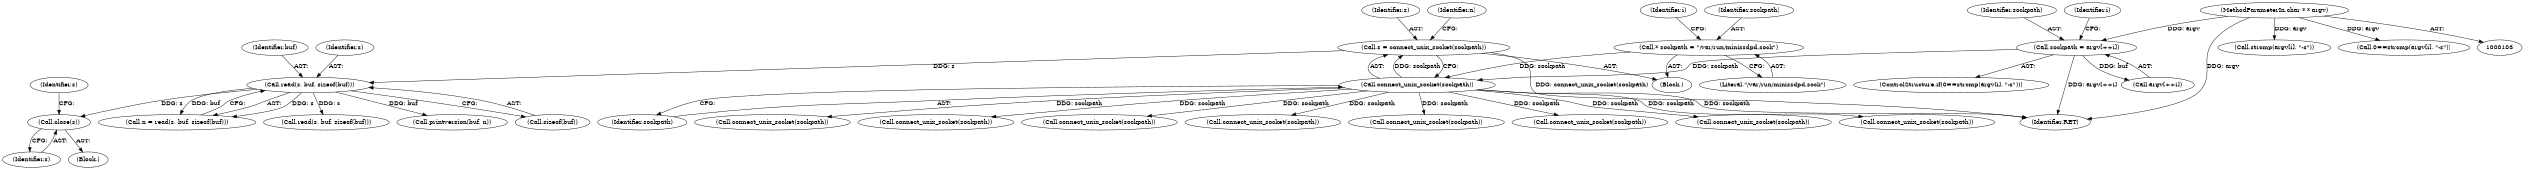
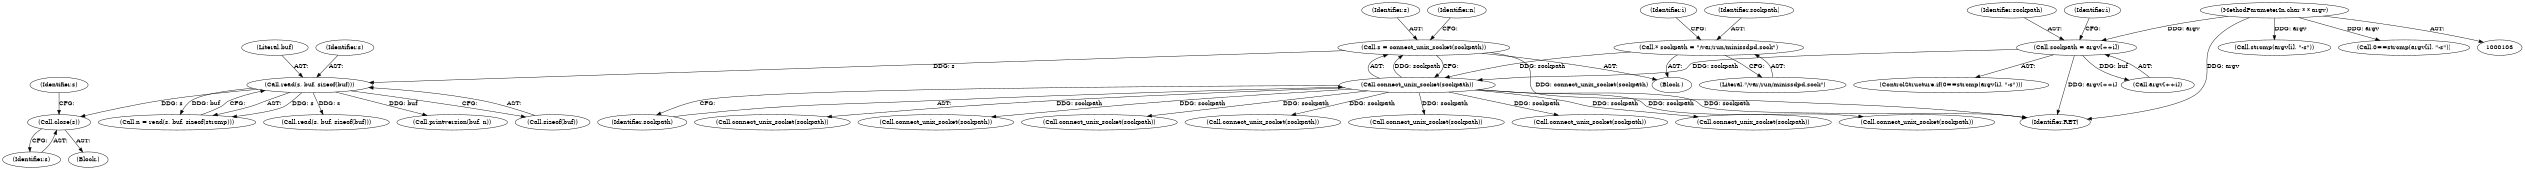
(275, 48) -> (275, 48)
(177, 122) -> (177, 122)
